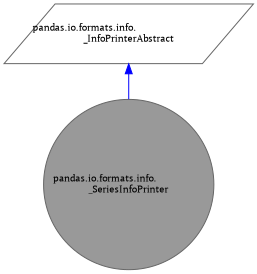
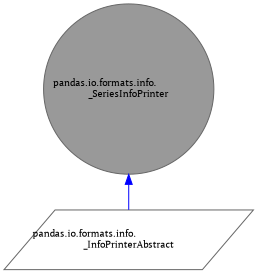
(129, 87) -> (129, 197)
